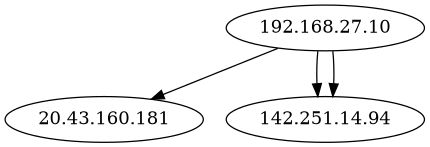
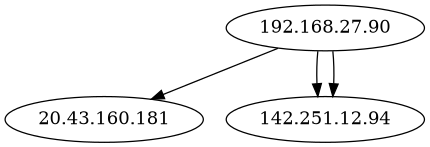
(325, 28) -> (325, 28)
(325, 119) -> (325, 119)
